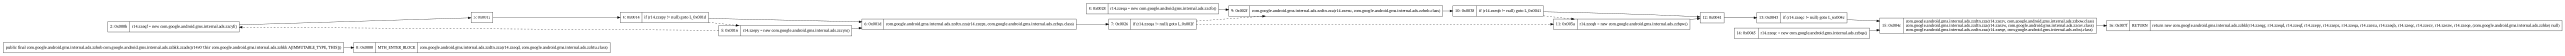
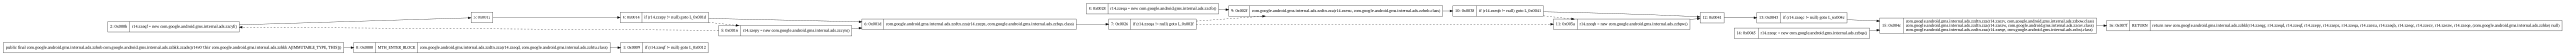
none -> (664, 48)
